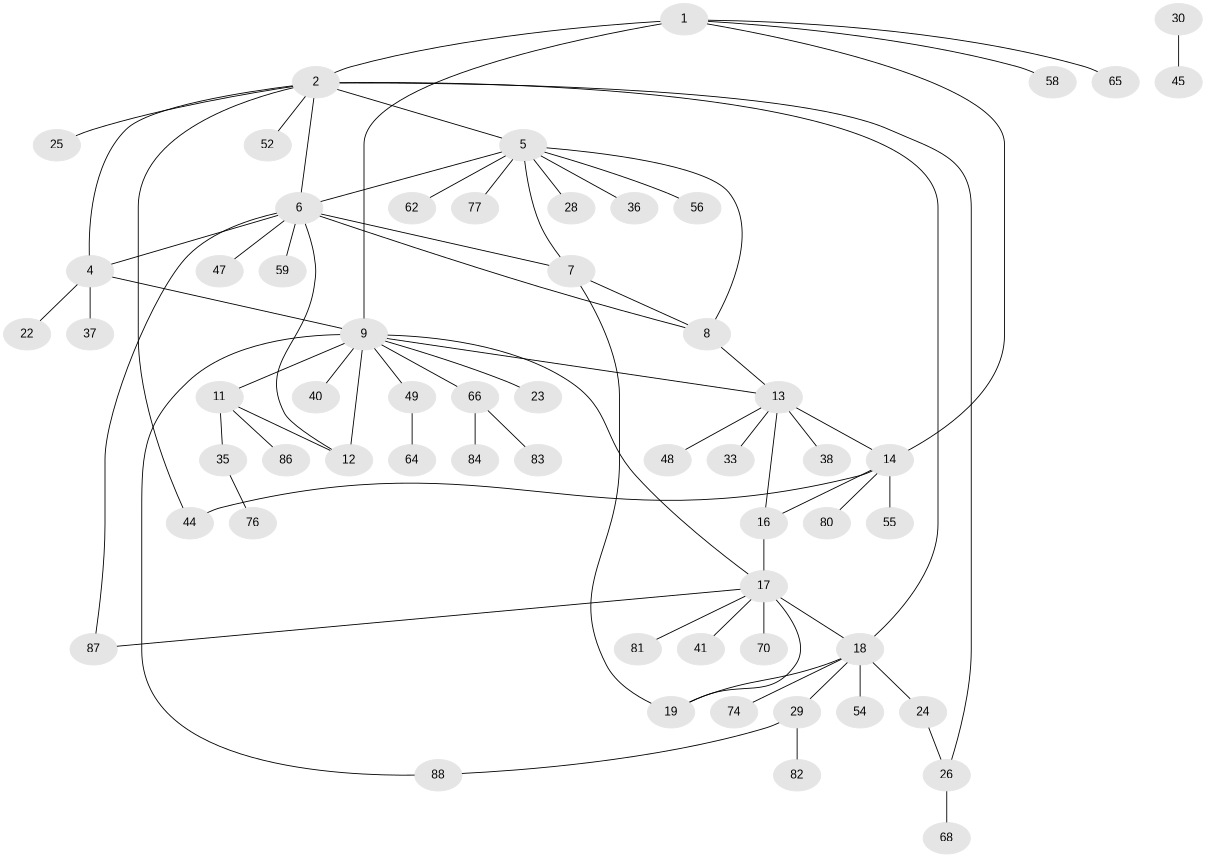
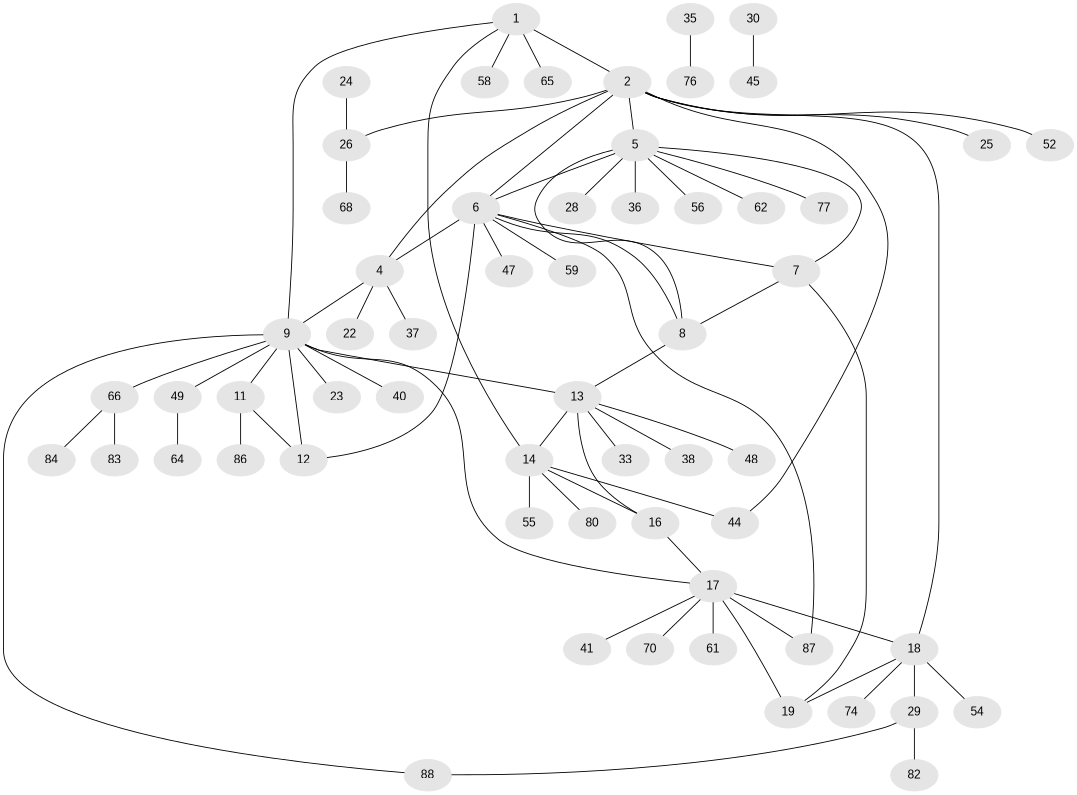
(221, 429) -> none
(638, 649) -> (713, 649)
(892, 681) -> none
